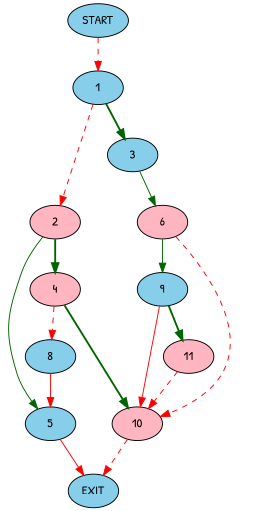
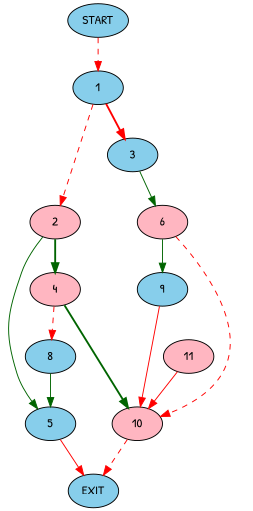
(113, 117) -> (113, 117)
(174, 319) -> none
(51, 386) -> (51, 386)
(166, 386) -> (166, 386)
